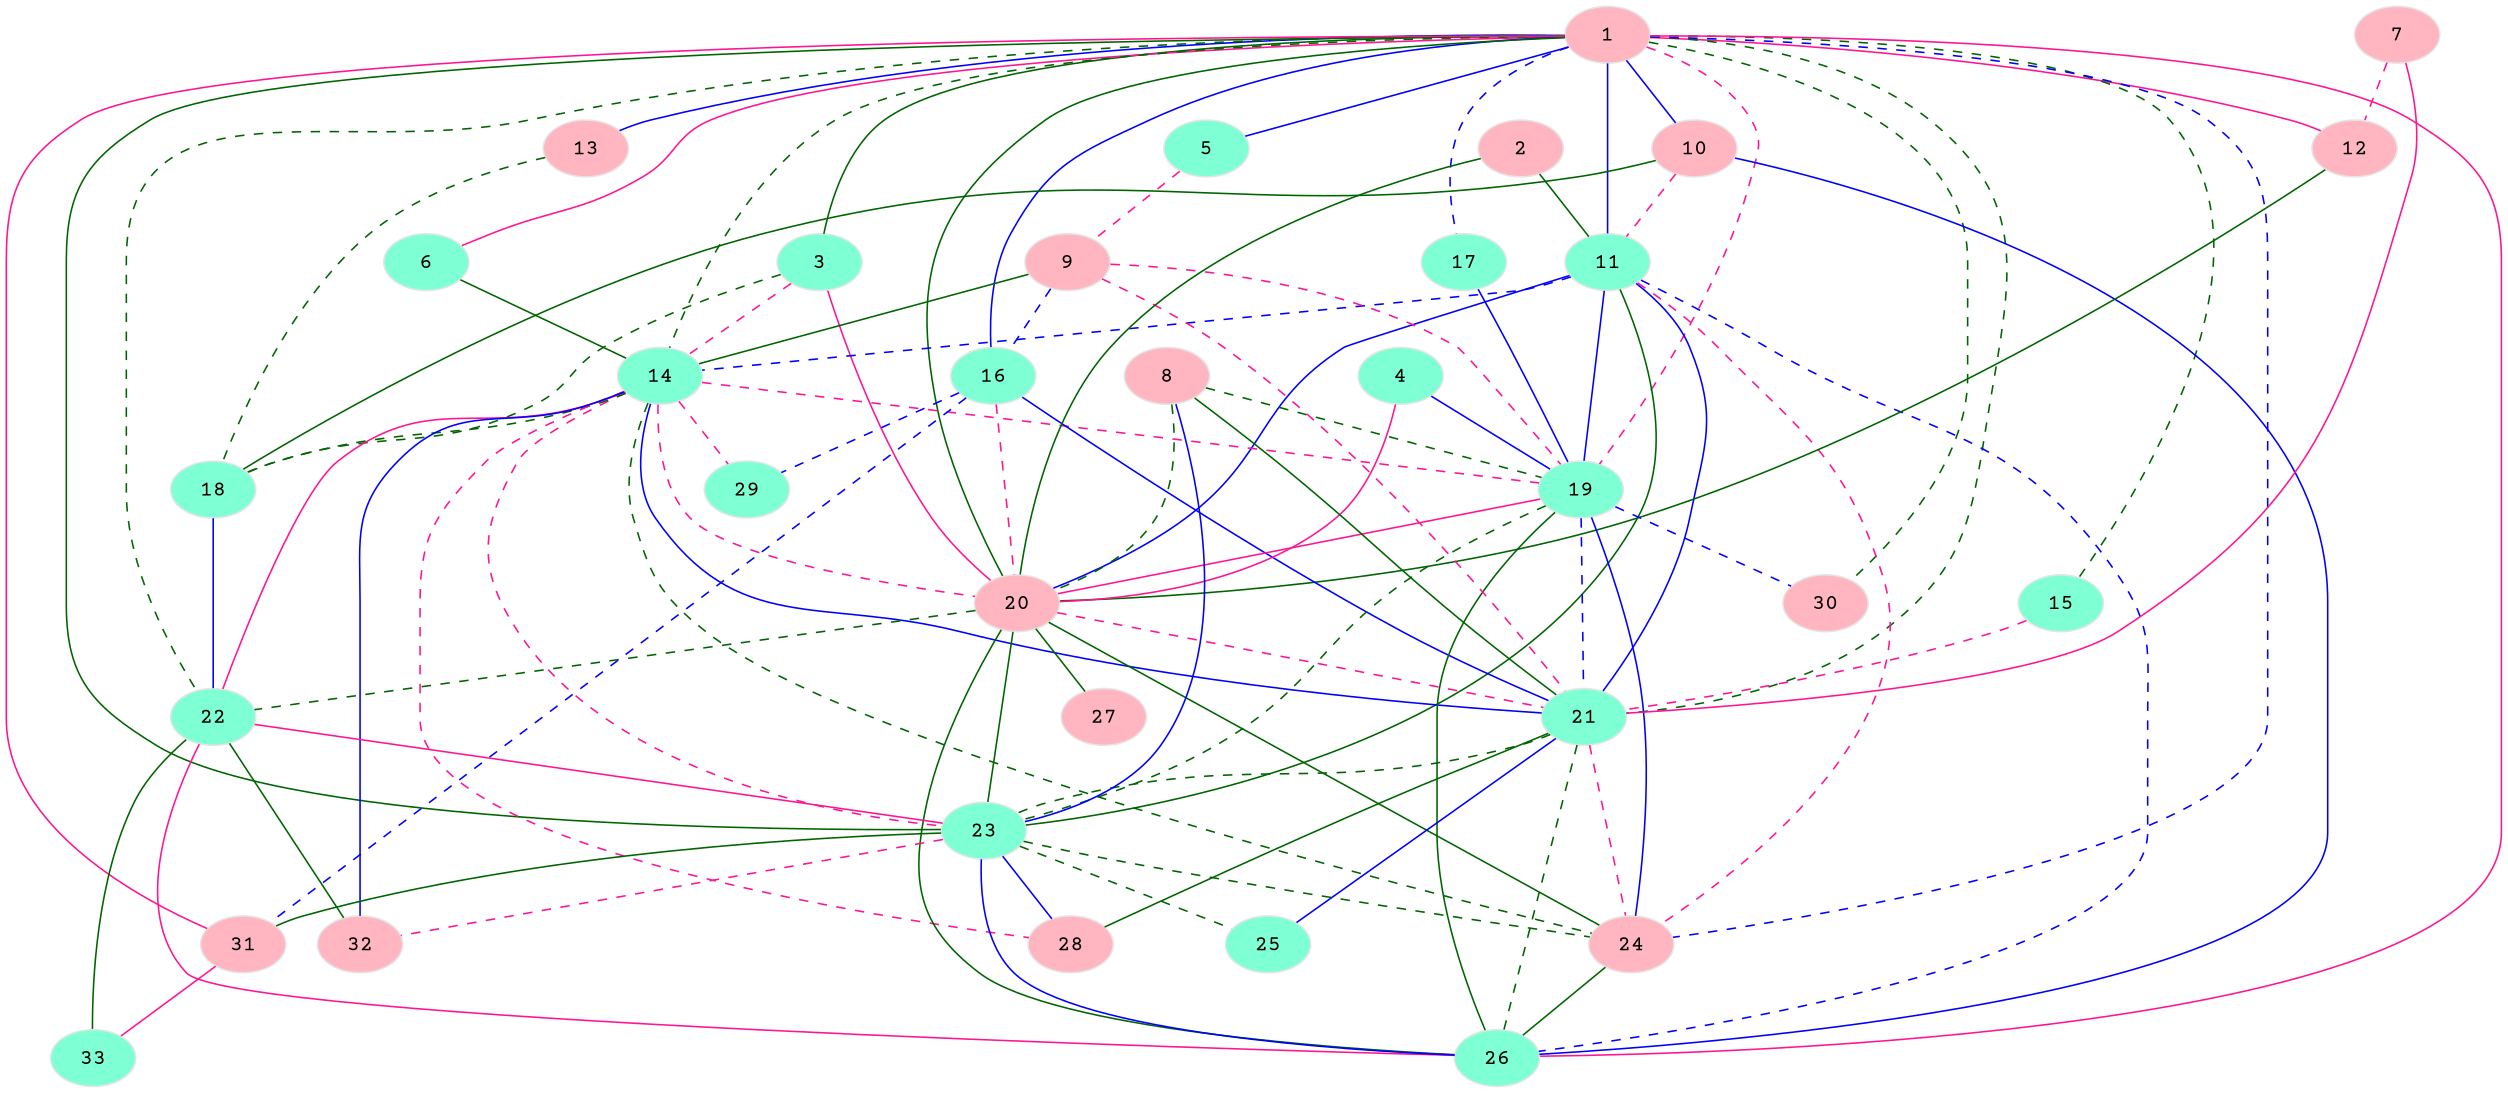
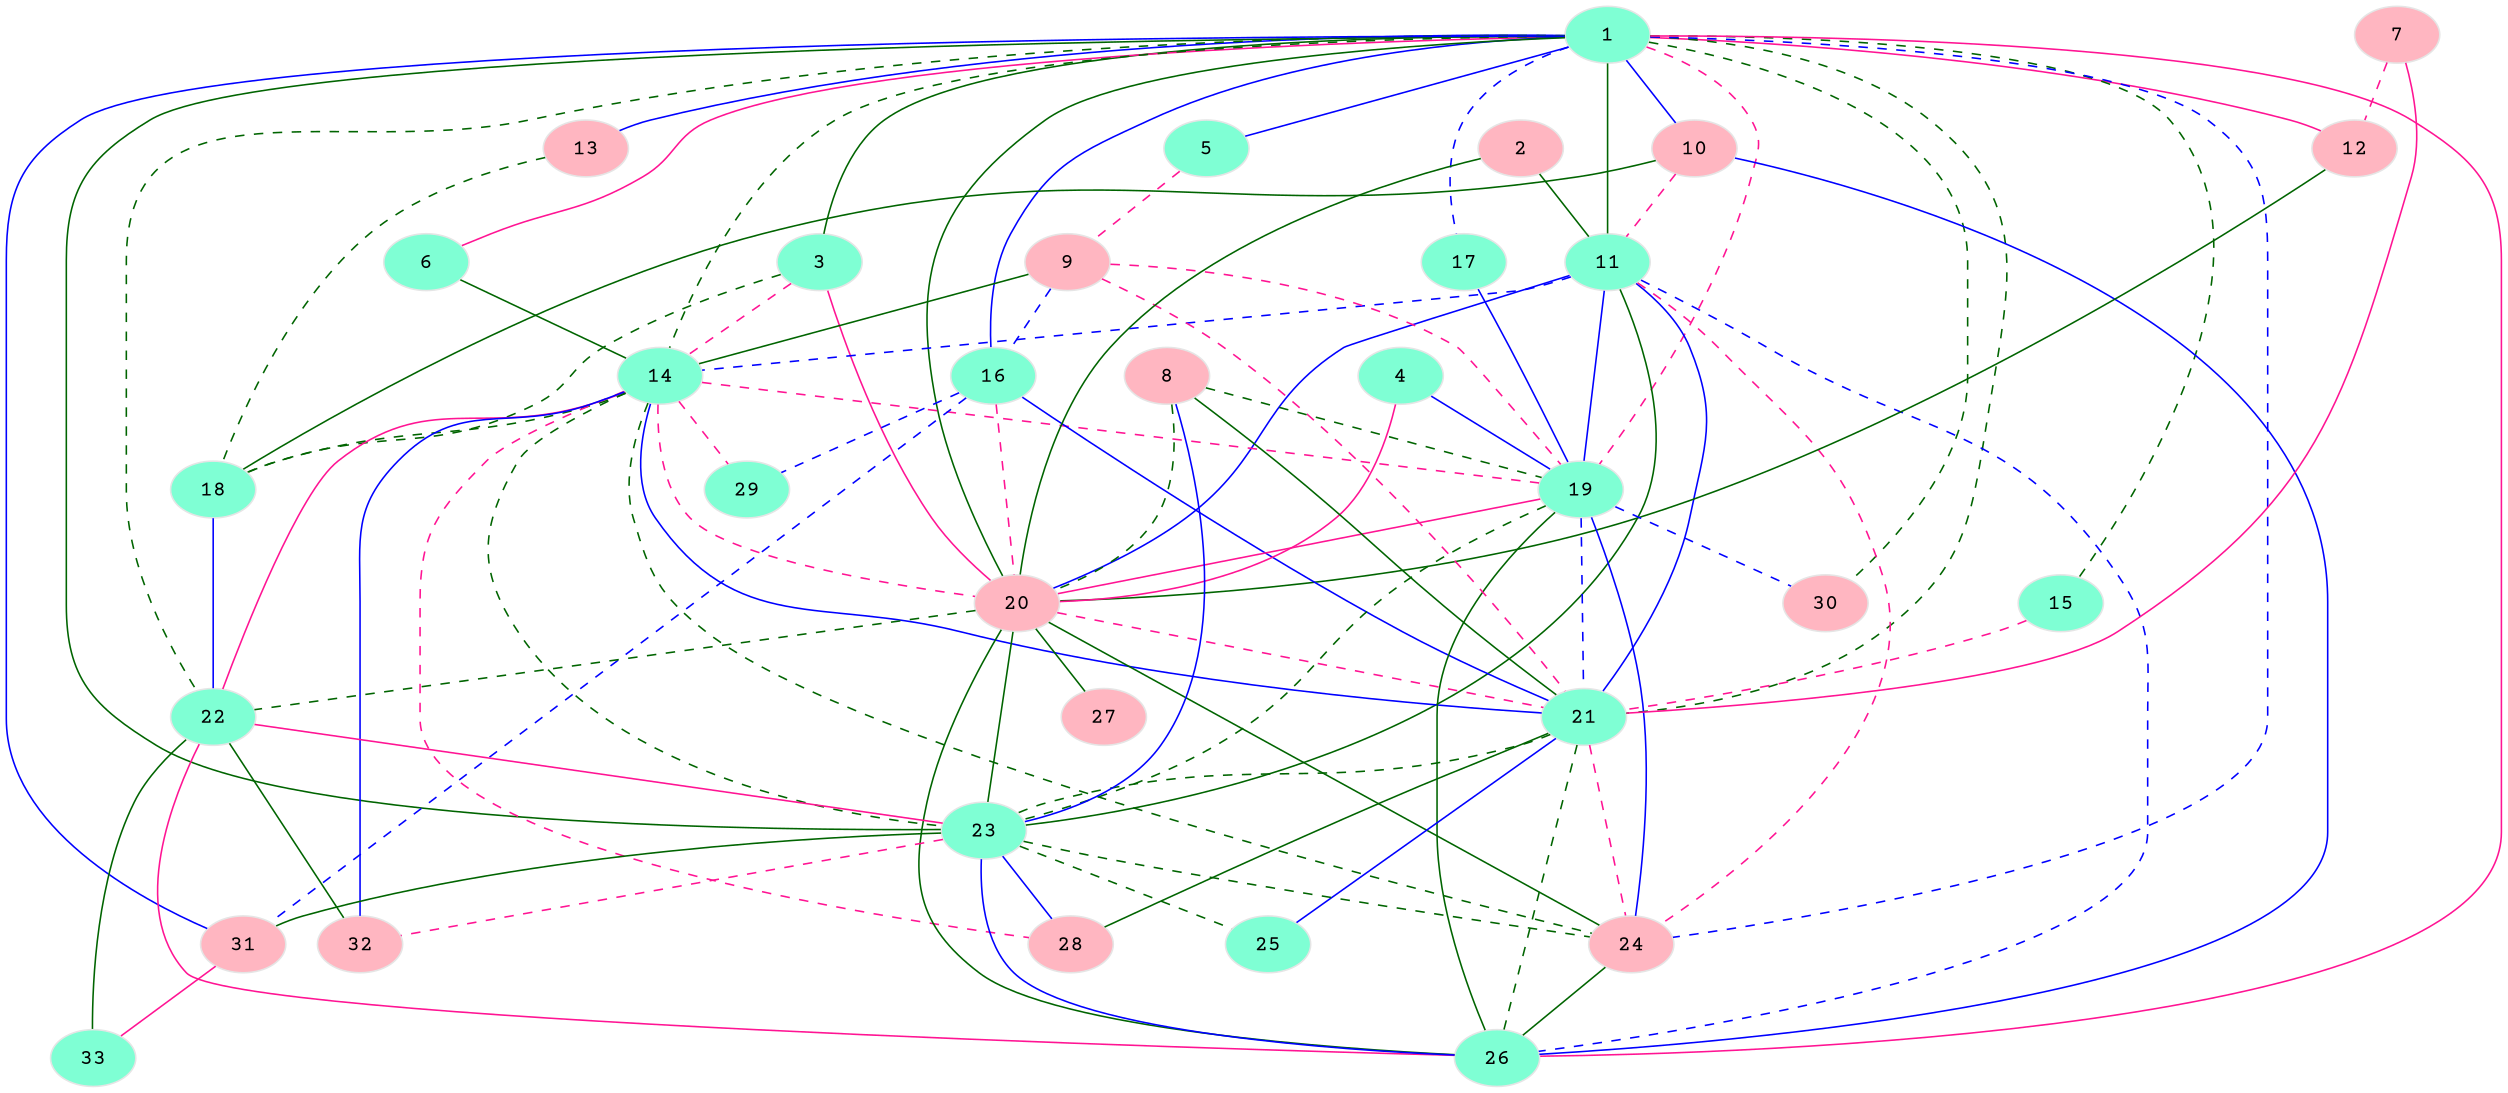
(1608, 35) -> (1608, 35)
(294, 77) -> (294, 77)
(1608, 148) -> (1608, 148)
(559, 681) -> (559, 681)
